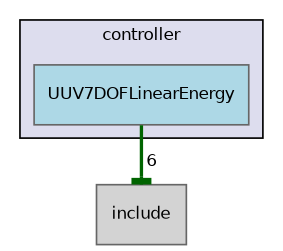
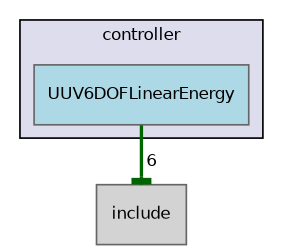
(141, 95) -> (141, 95)
